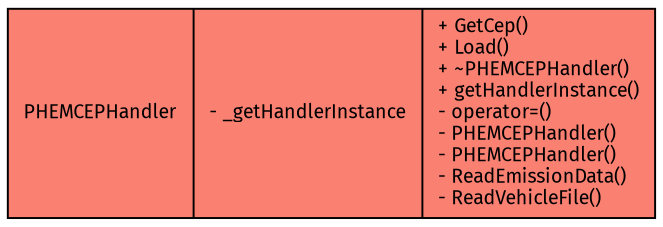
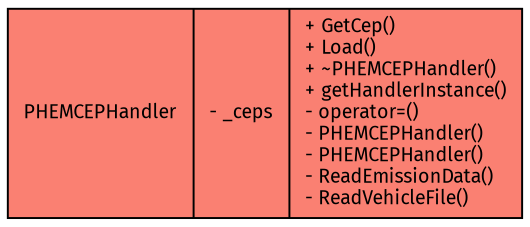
(308, 112) -> (242, 112)
